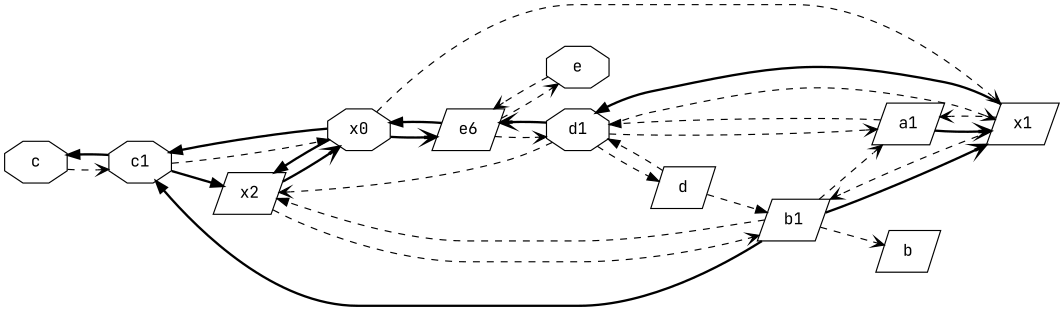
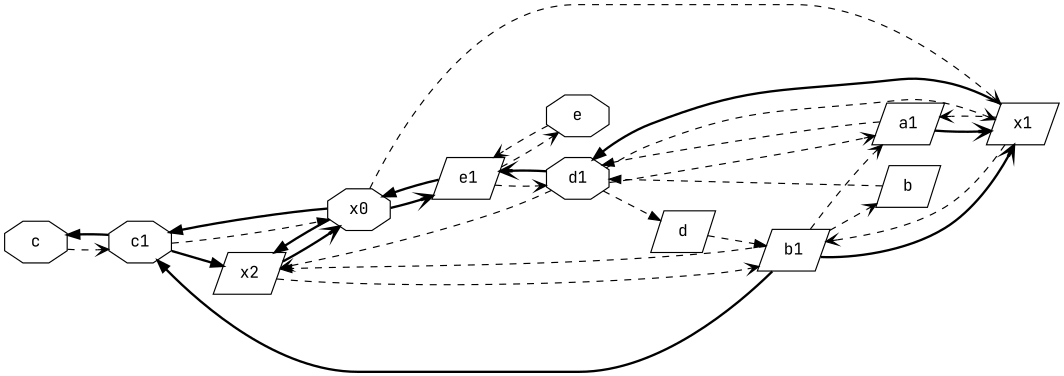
(468, 130) -> (468, 178)
(641, 157) -> (752, 183)
